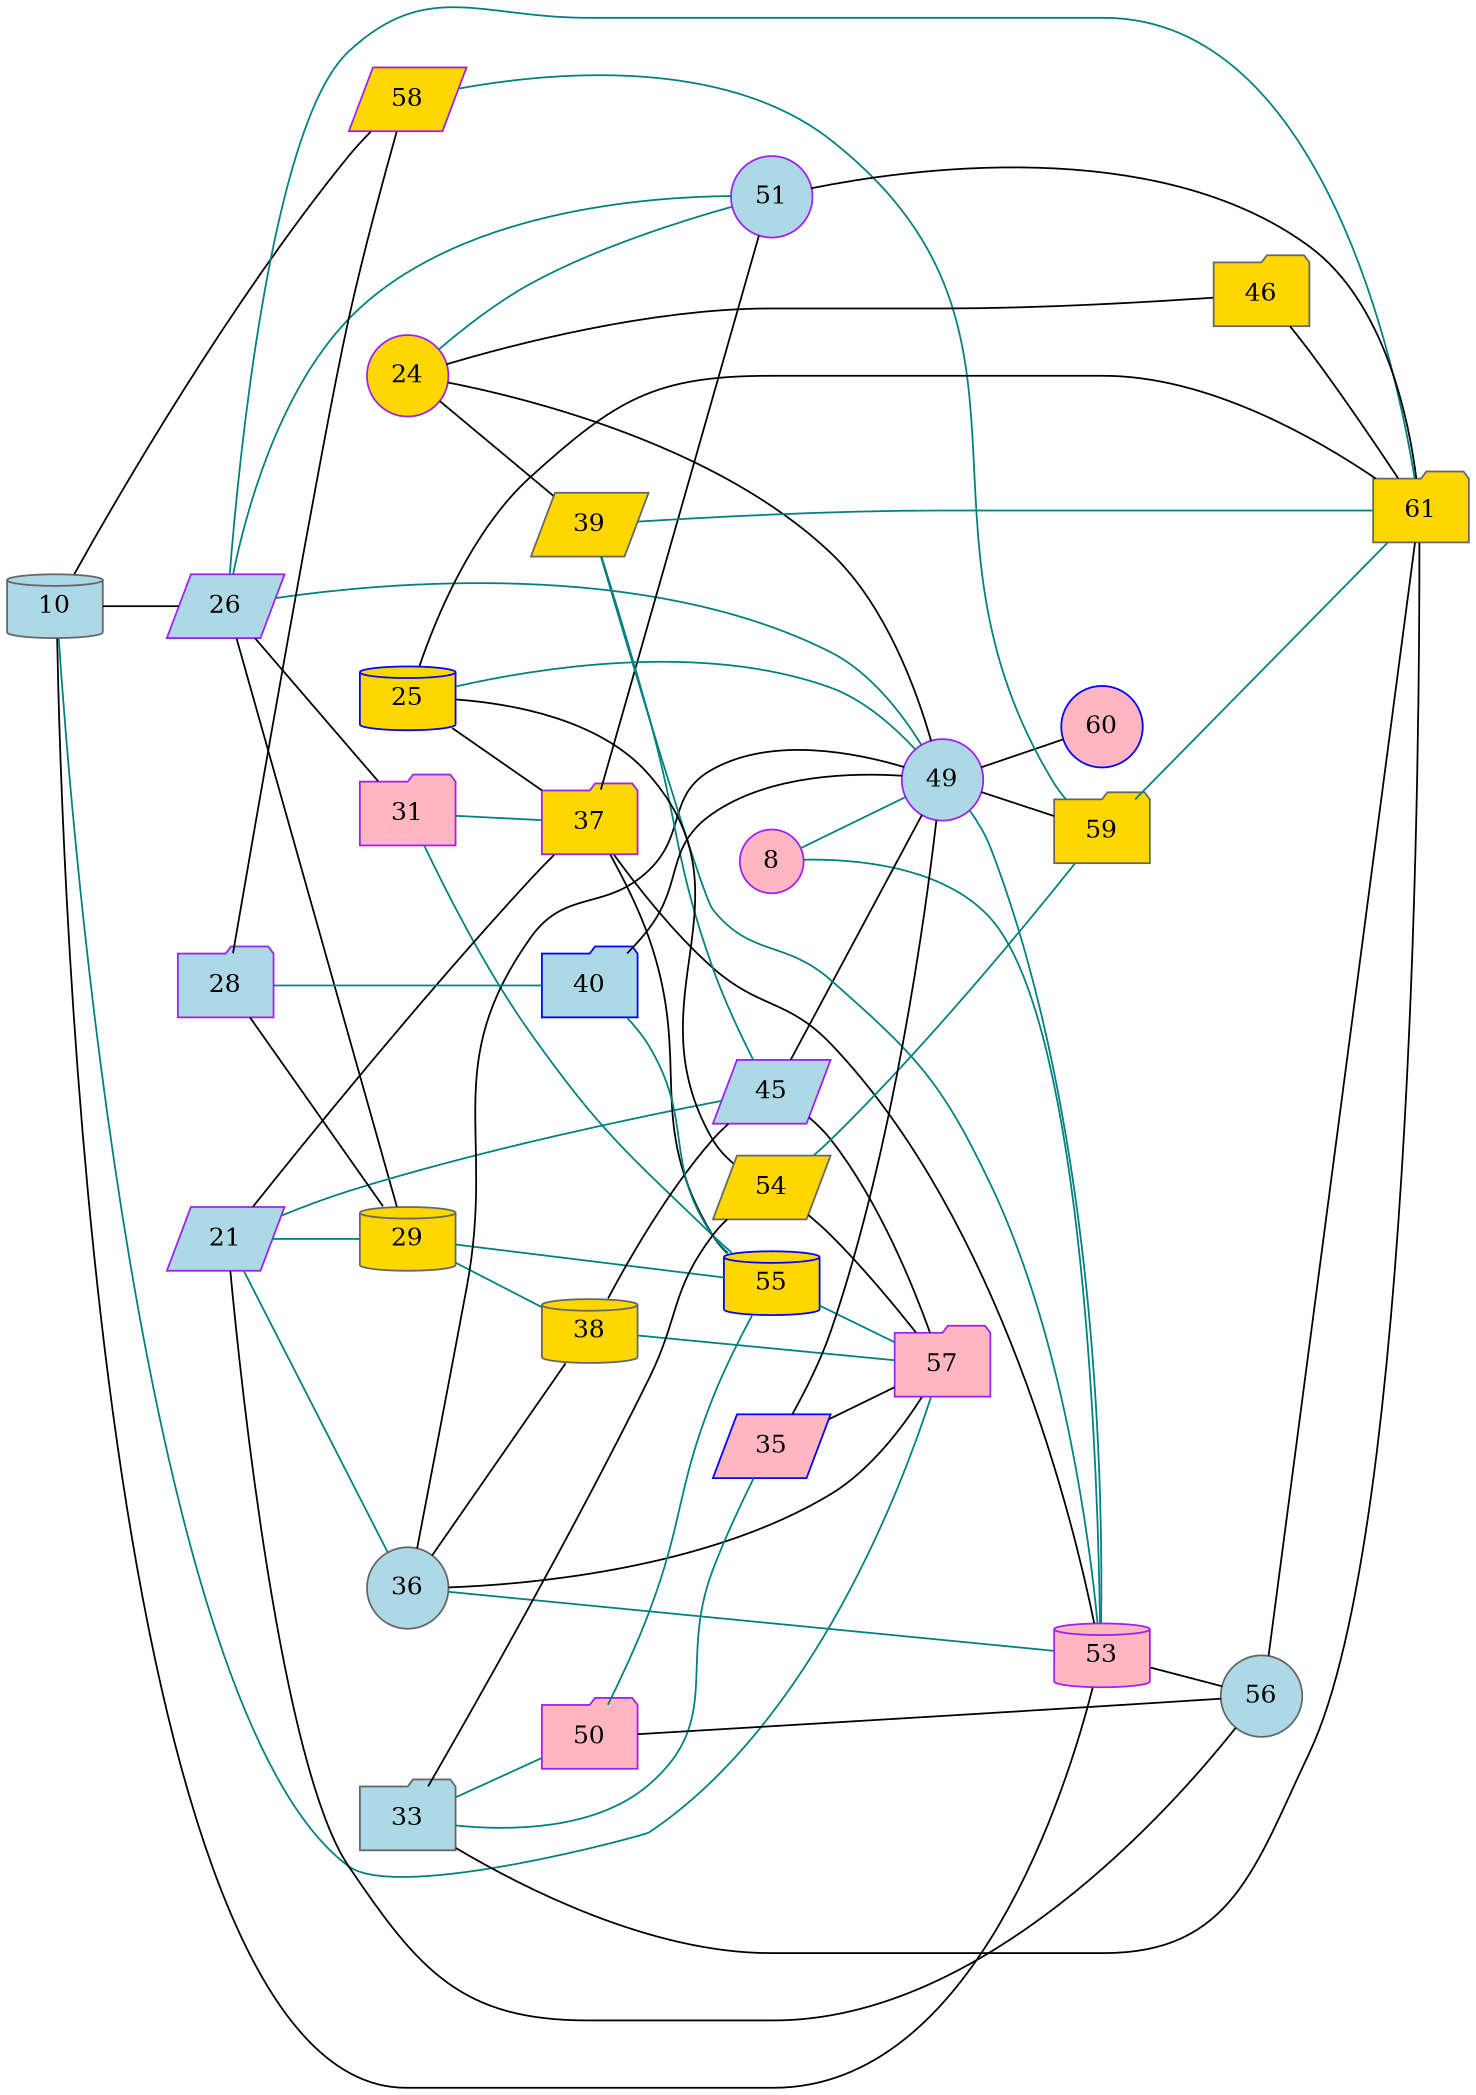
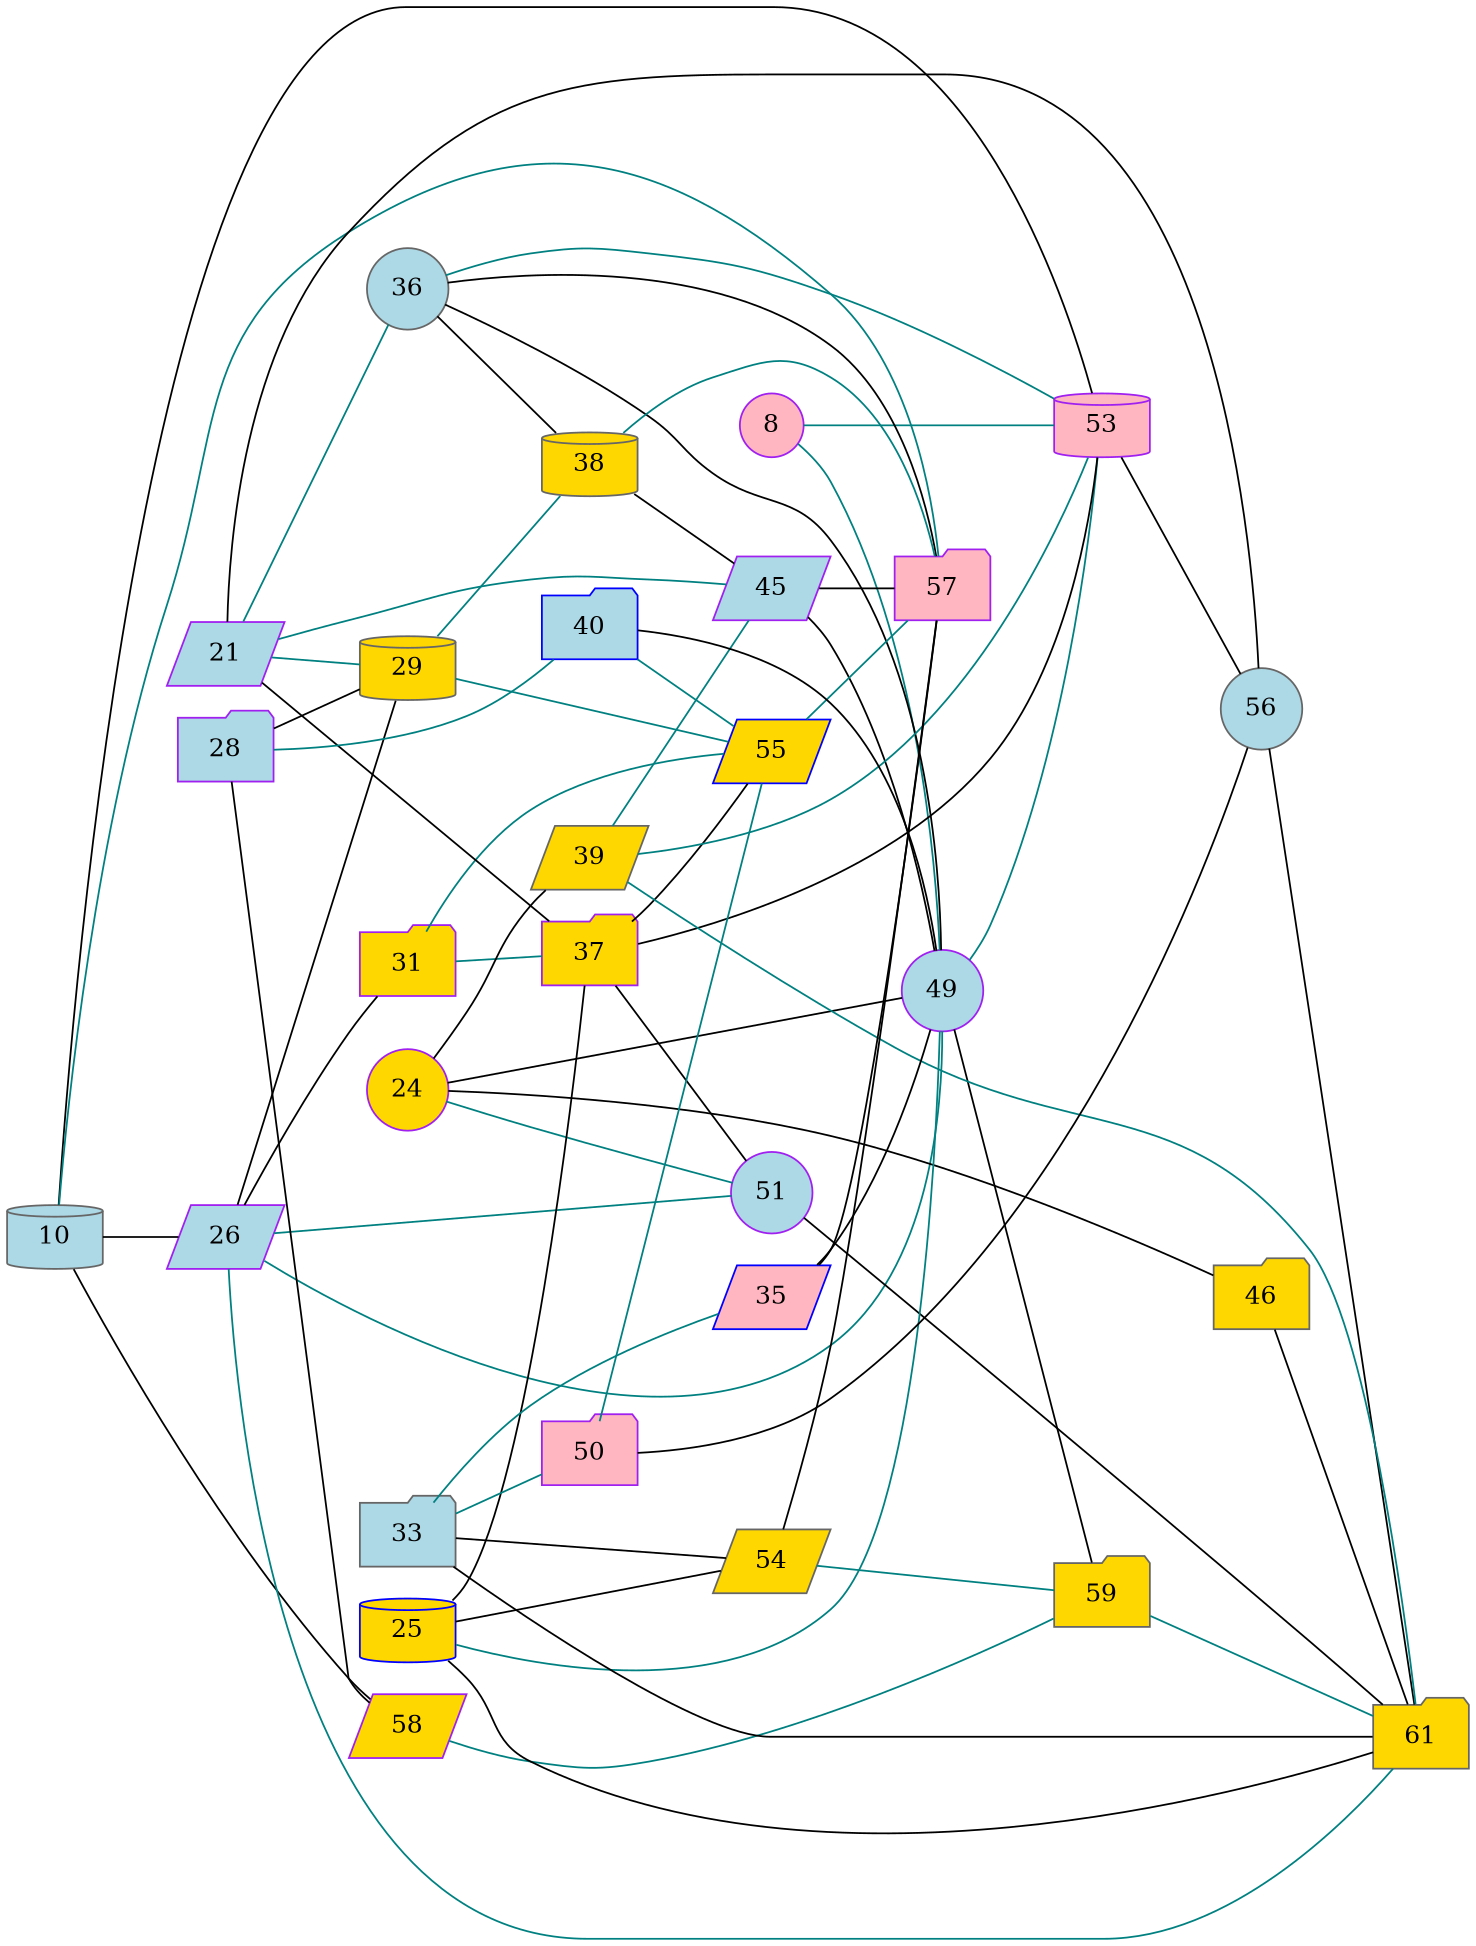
(1102, 727) -> none
(408, 814) -> (408, 964)
(772, 1283) -> (772, 751)
